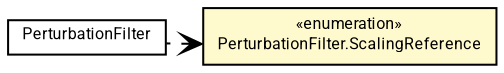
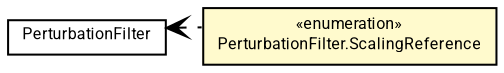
(174, 44) -> (194, 27)
